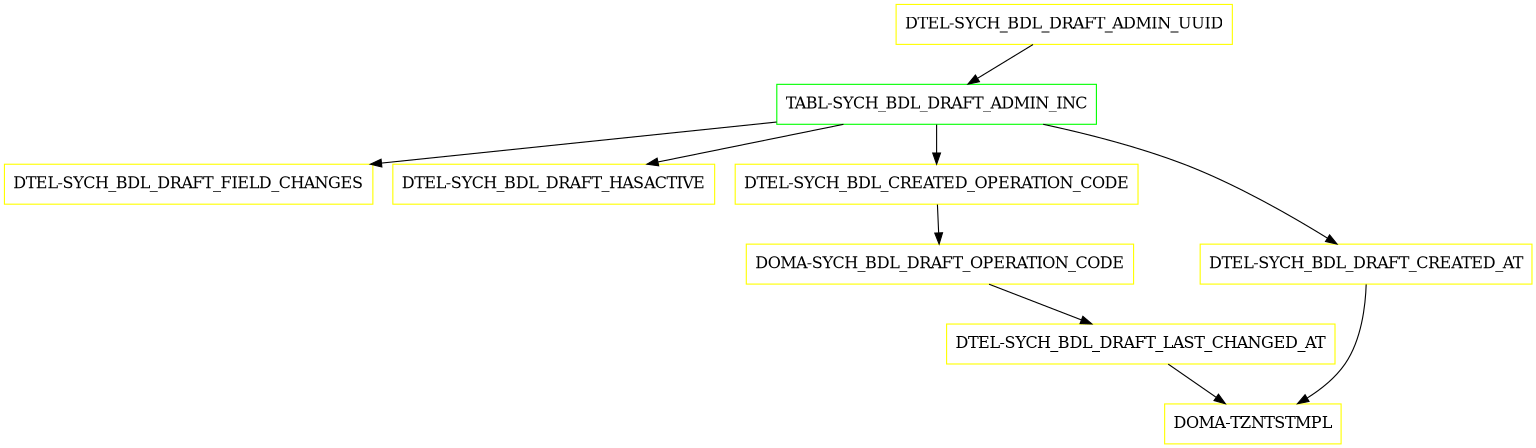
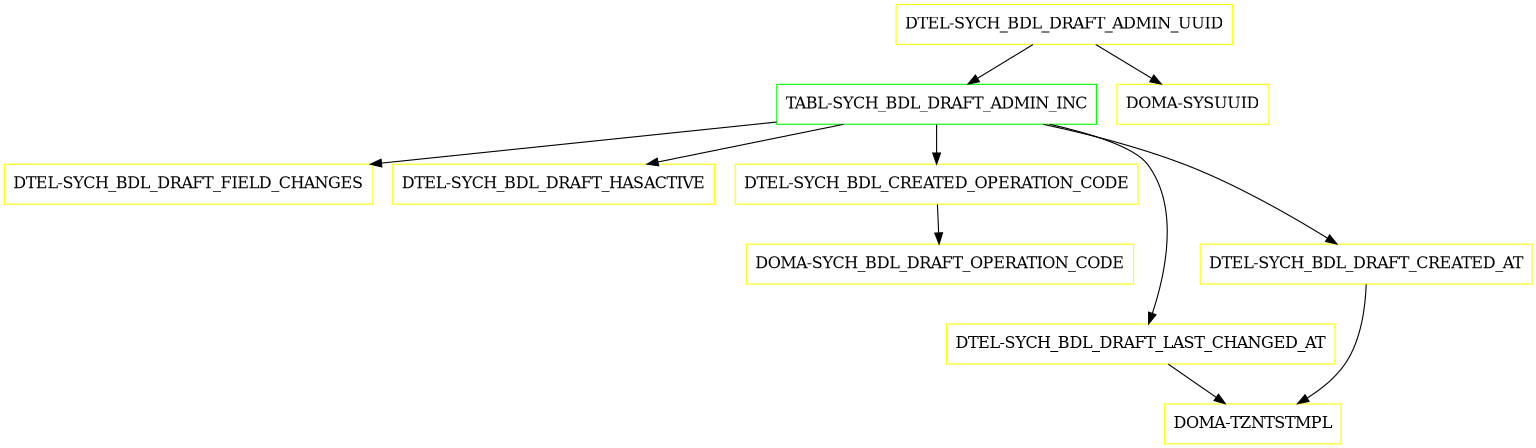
none -> (1193, 104)
(1035, 302) -> (1159, 185)
